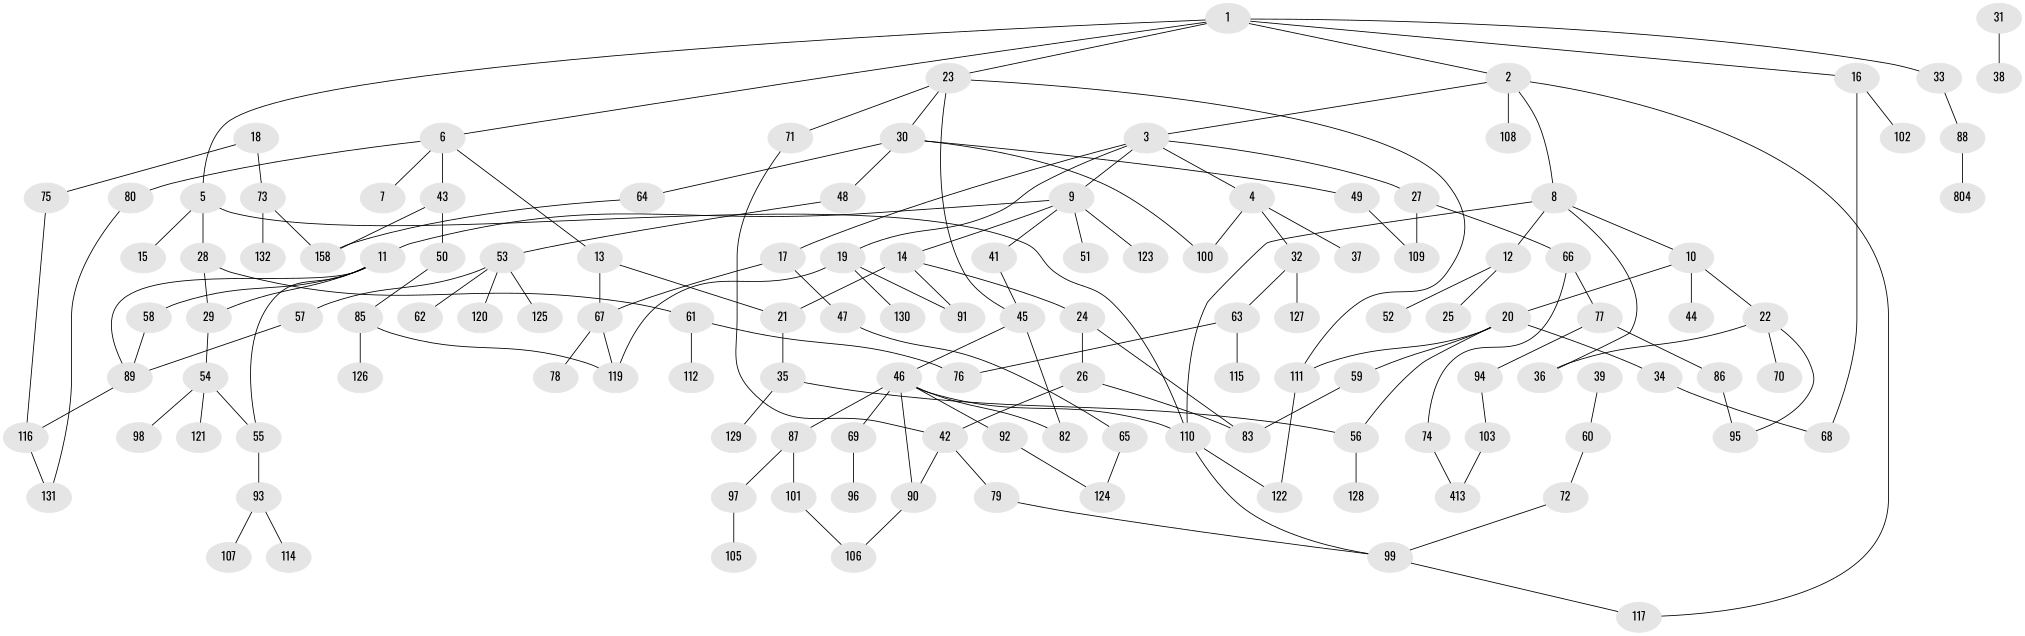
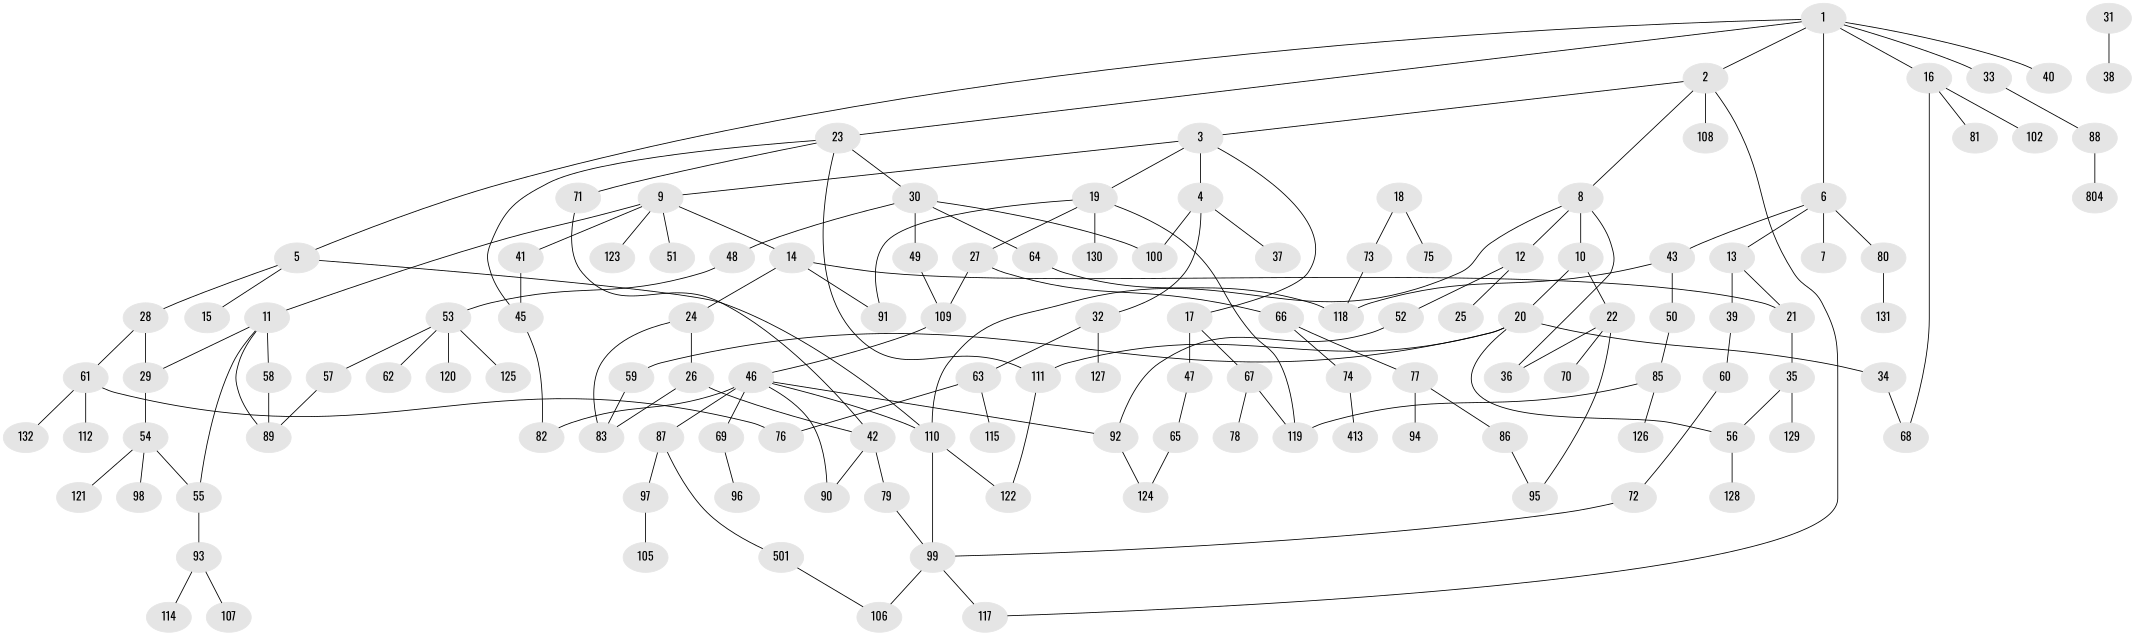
none -> (2049, 78)
none -> (1975, 138)
(1286, 158) -> (1035, 228)
(263, 228) -> (56, 408)
(323, 258) -> (1341, 318)
(600, 288) -> (1732, 288)
(1691, 318) -> none
none -> (1234, 338)
(961, 348) -> (850, 353)
(26, 438) -> none
(1488, 438) -> none
(794, 498) -> (781, 557)
(884, 527) -> (906, 587)
